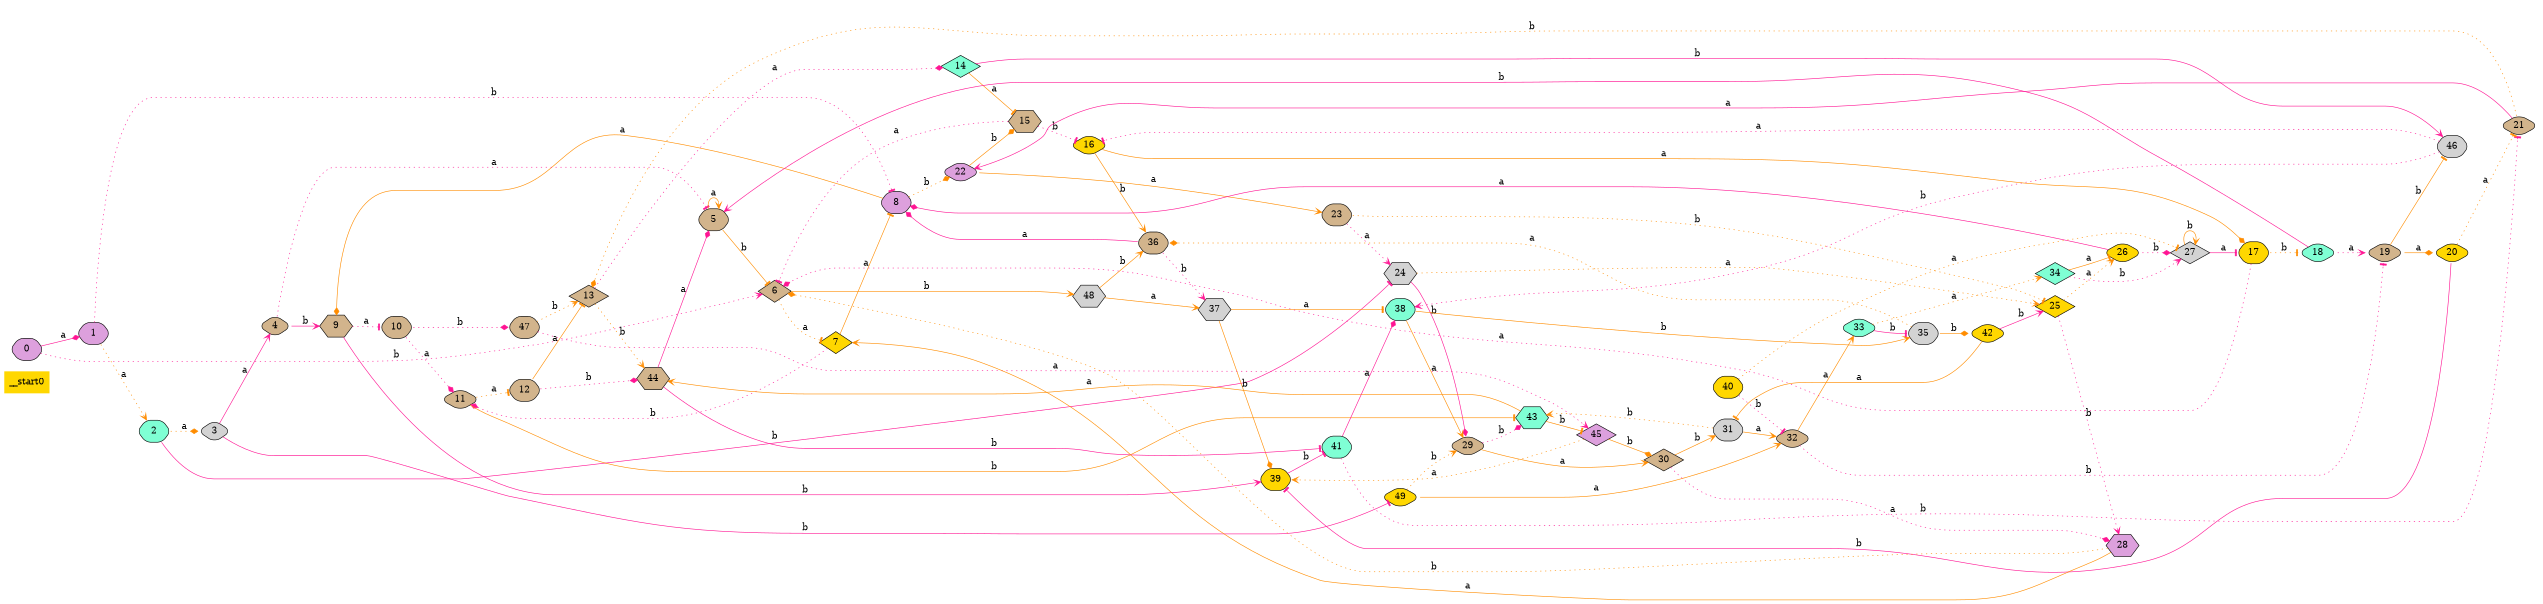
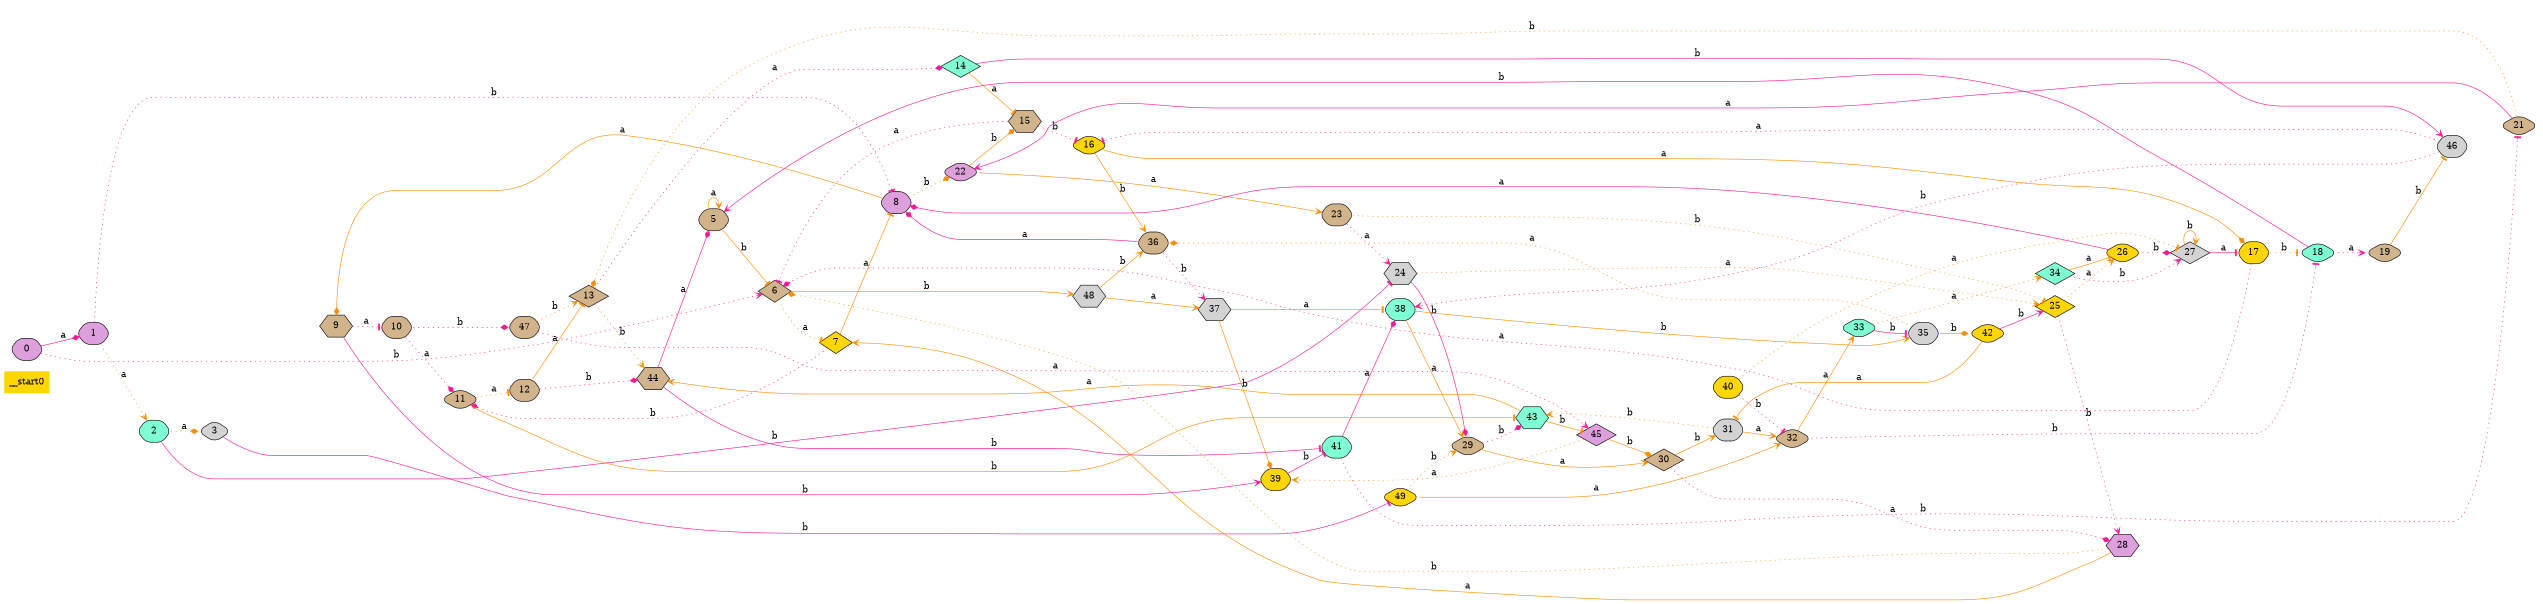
(2452, 253) -> none
(275, 326) -> none
(2168, 475) -> (2125, 434)
